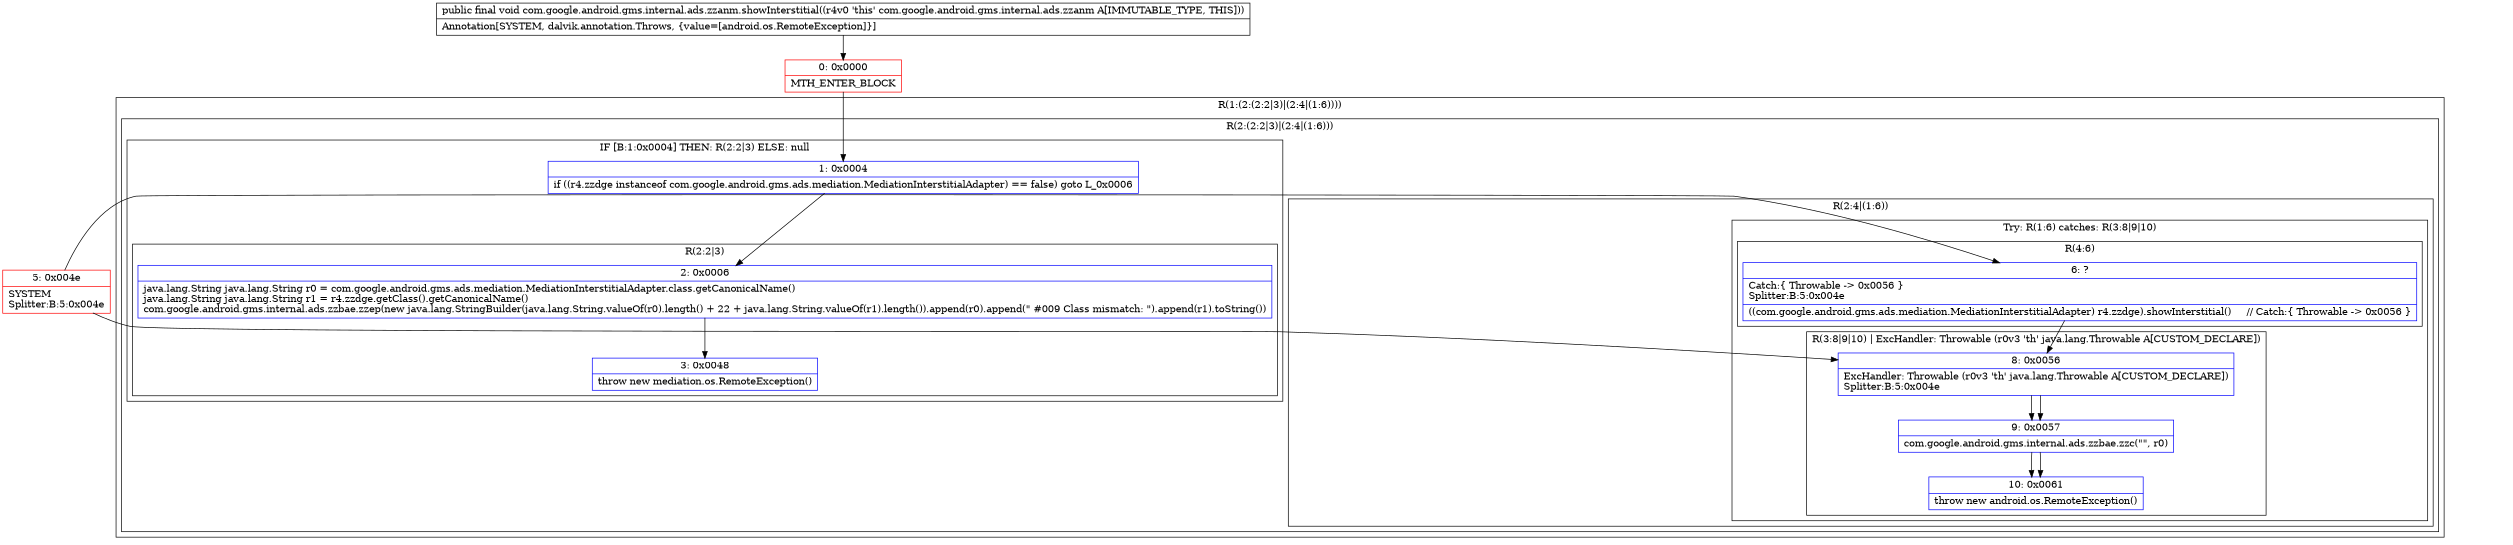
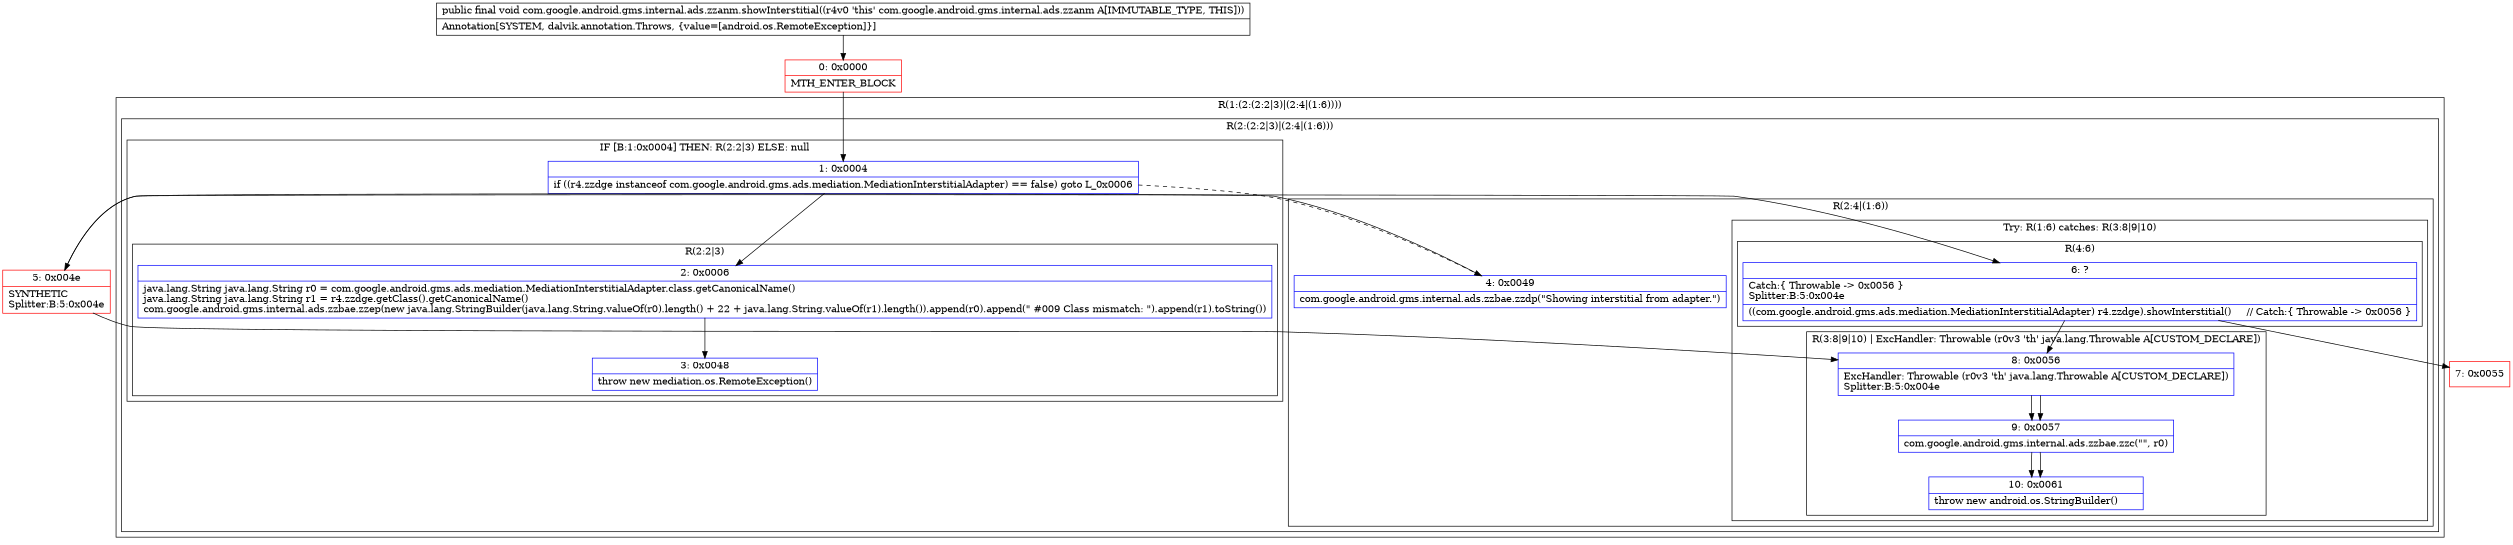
none -> (1510, 292)
(30, 294) -> (38, 294)
none -> (2480, 374)
(2036, 501) -> (2026, 501)
